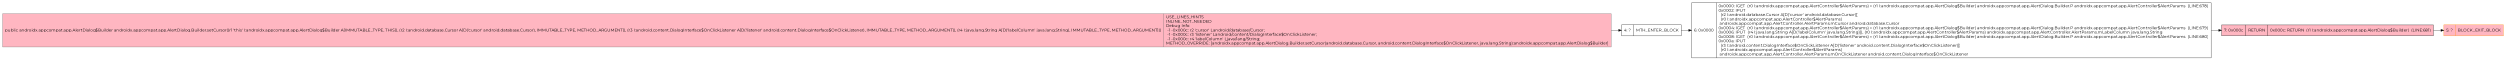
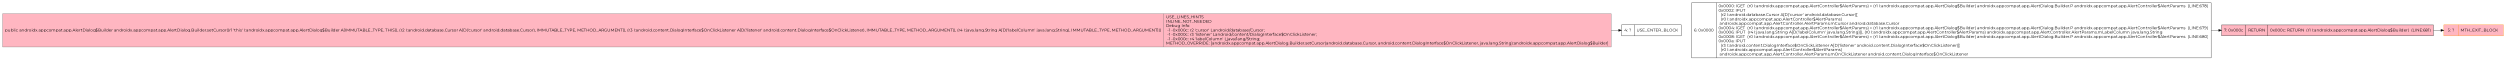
(1657, 30) -> (1657, 30)
(1685, 30) -> none
(2479, 30) -> (2479, 30)
